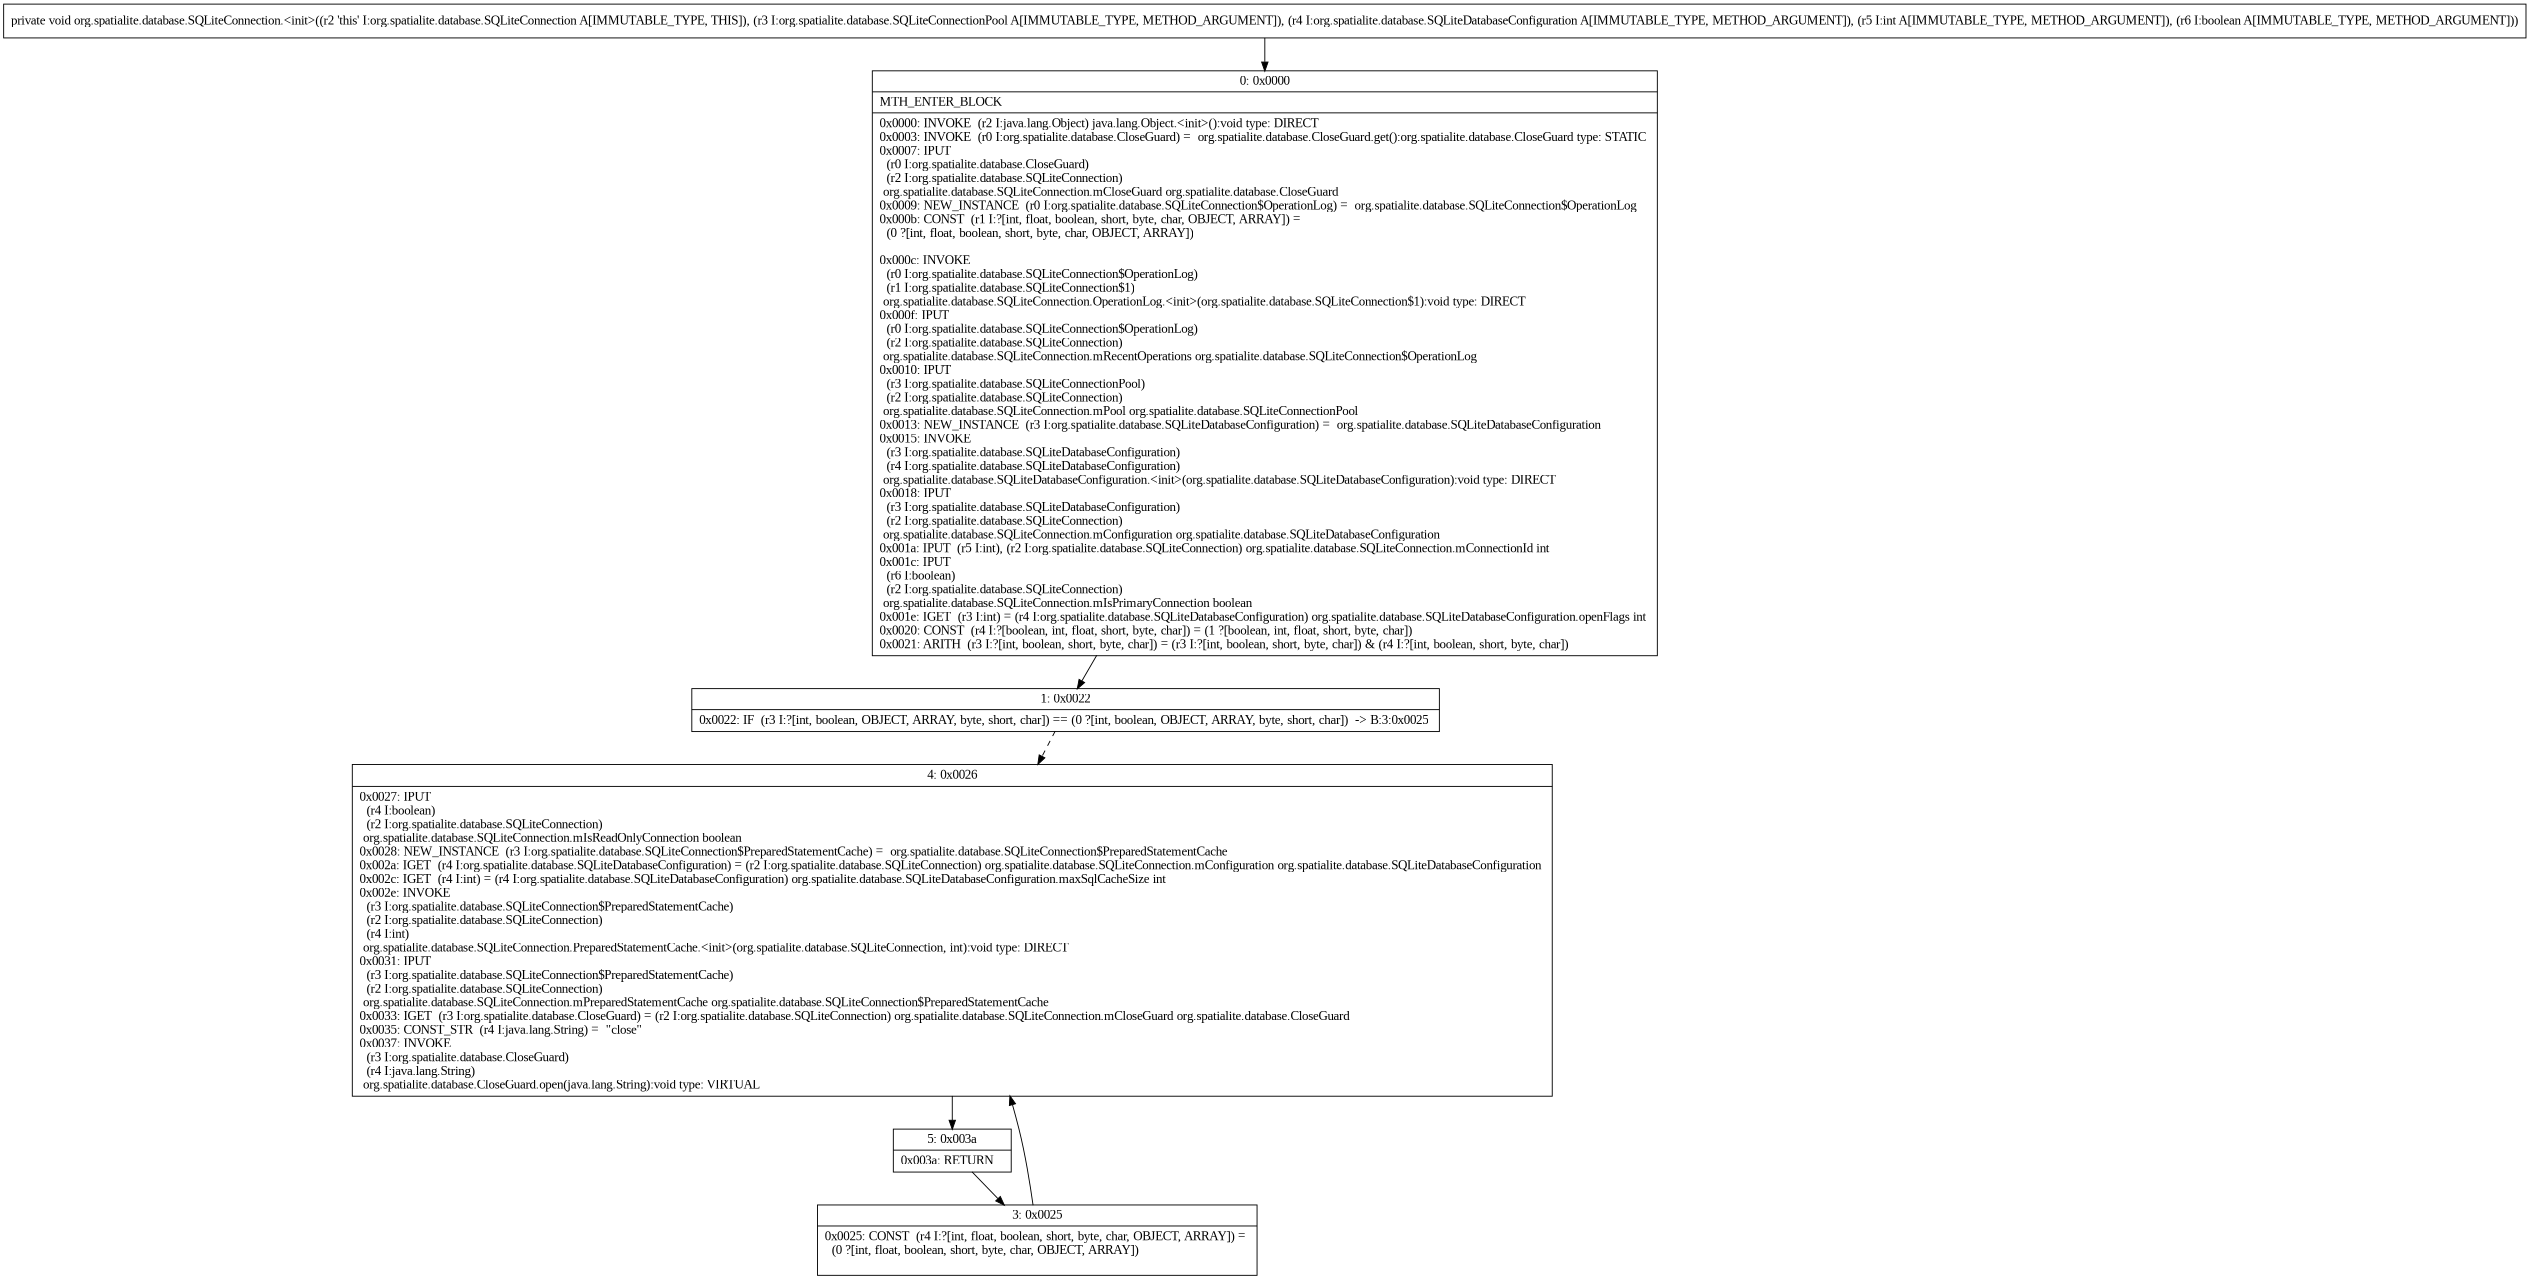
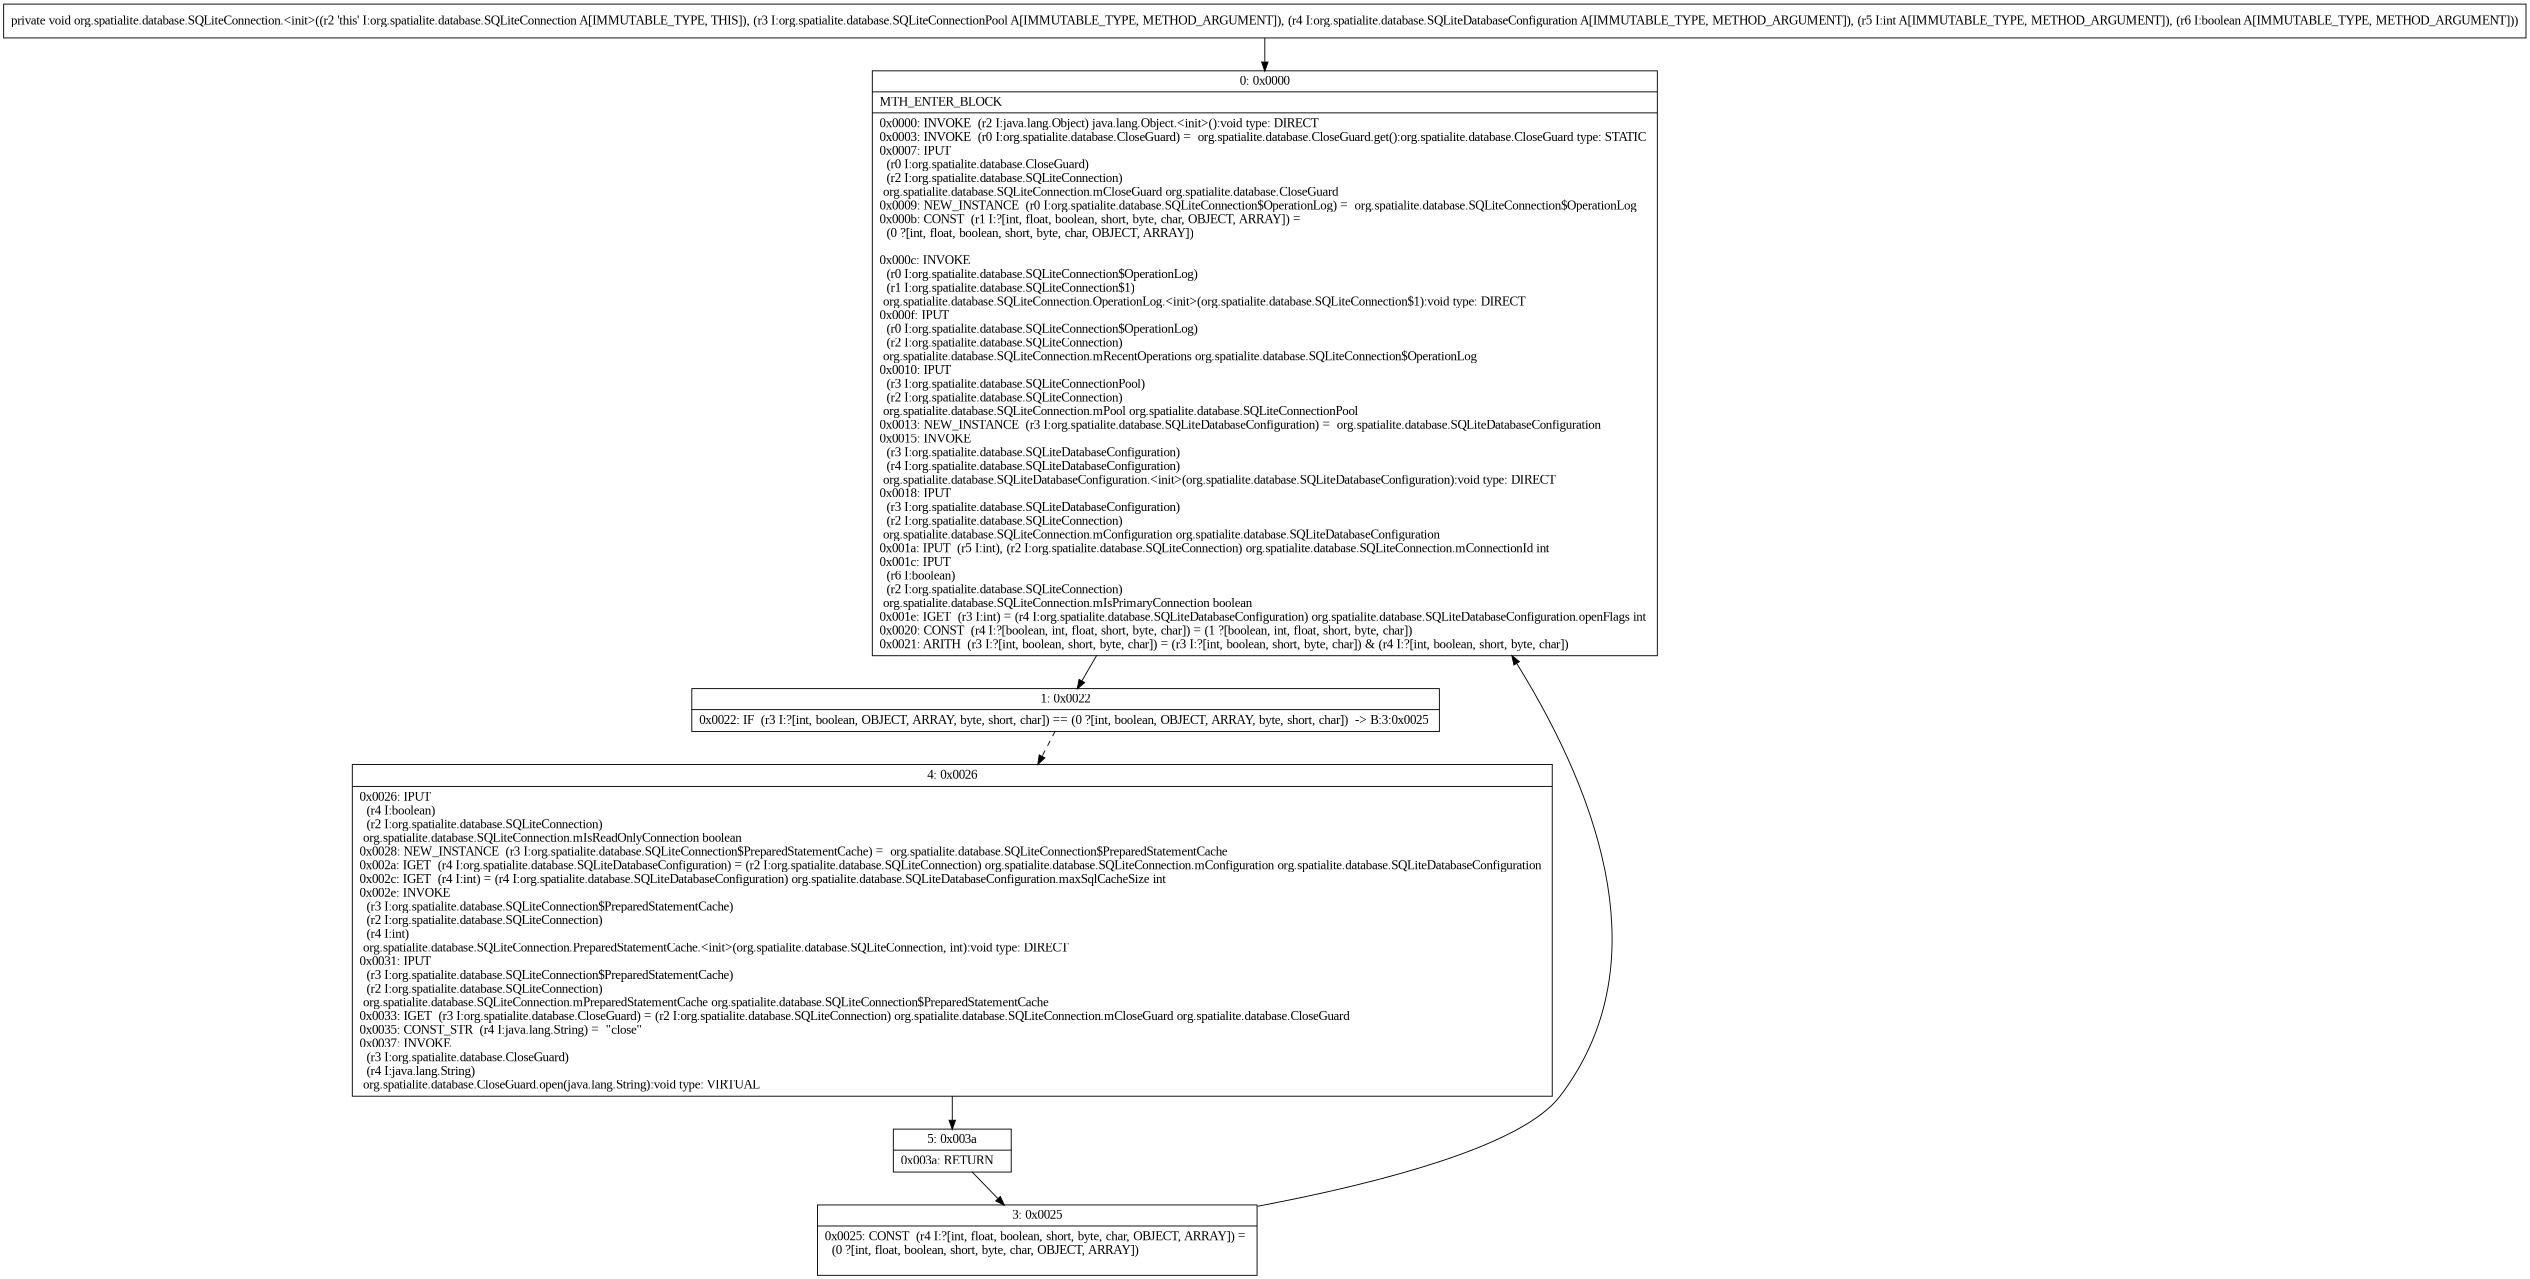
(399, 797) -> (399, 797)
(1025, 1155) -> (1593, 1036)
